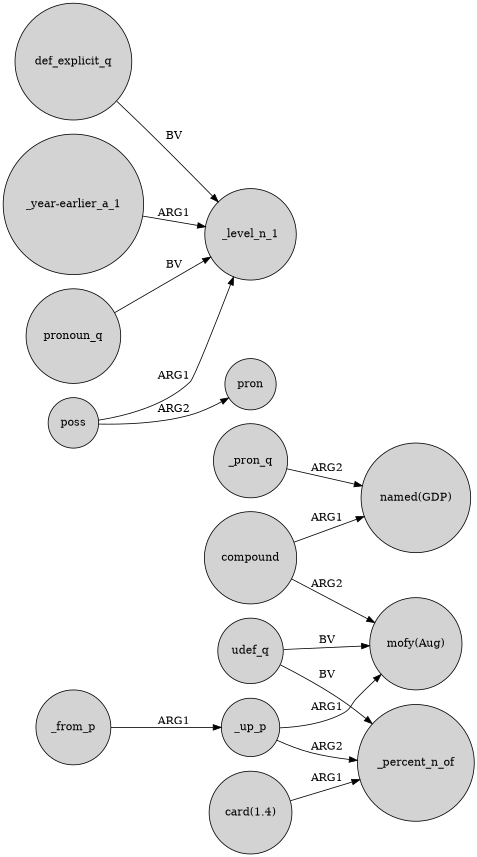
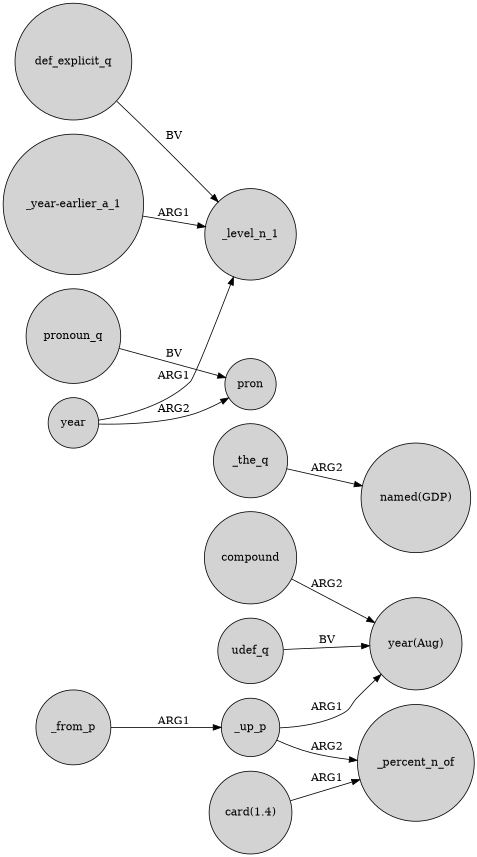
(159, 287) -> (169, 362)
(73, 423) -> (73, 423)
(251, 461) -> (251, 461)
(325, 531) -> none
(416, 644) -> (416, 644)
(325, 689) -> none
